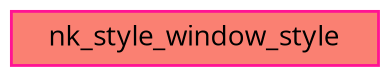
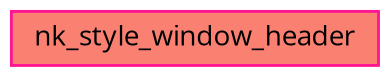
(195, 38) -> (195, 38)
